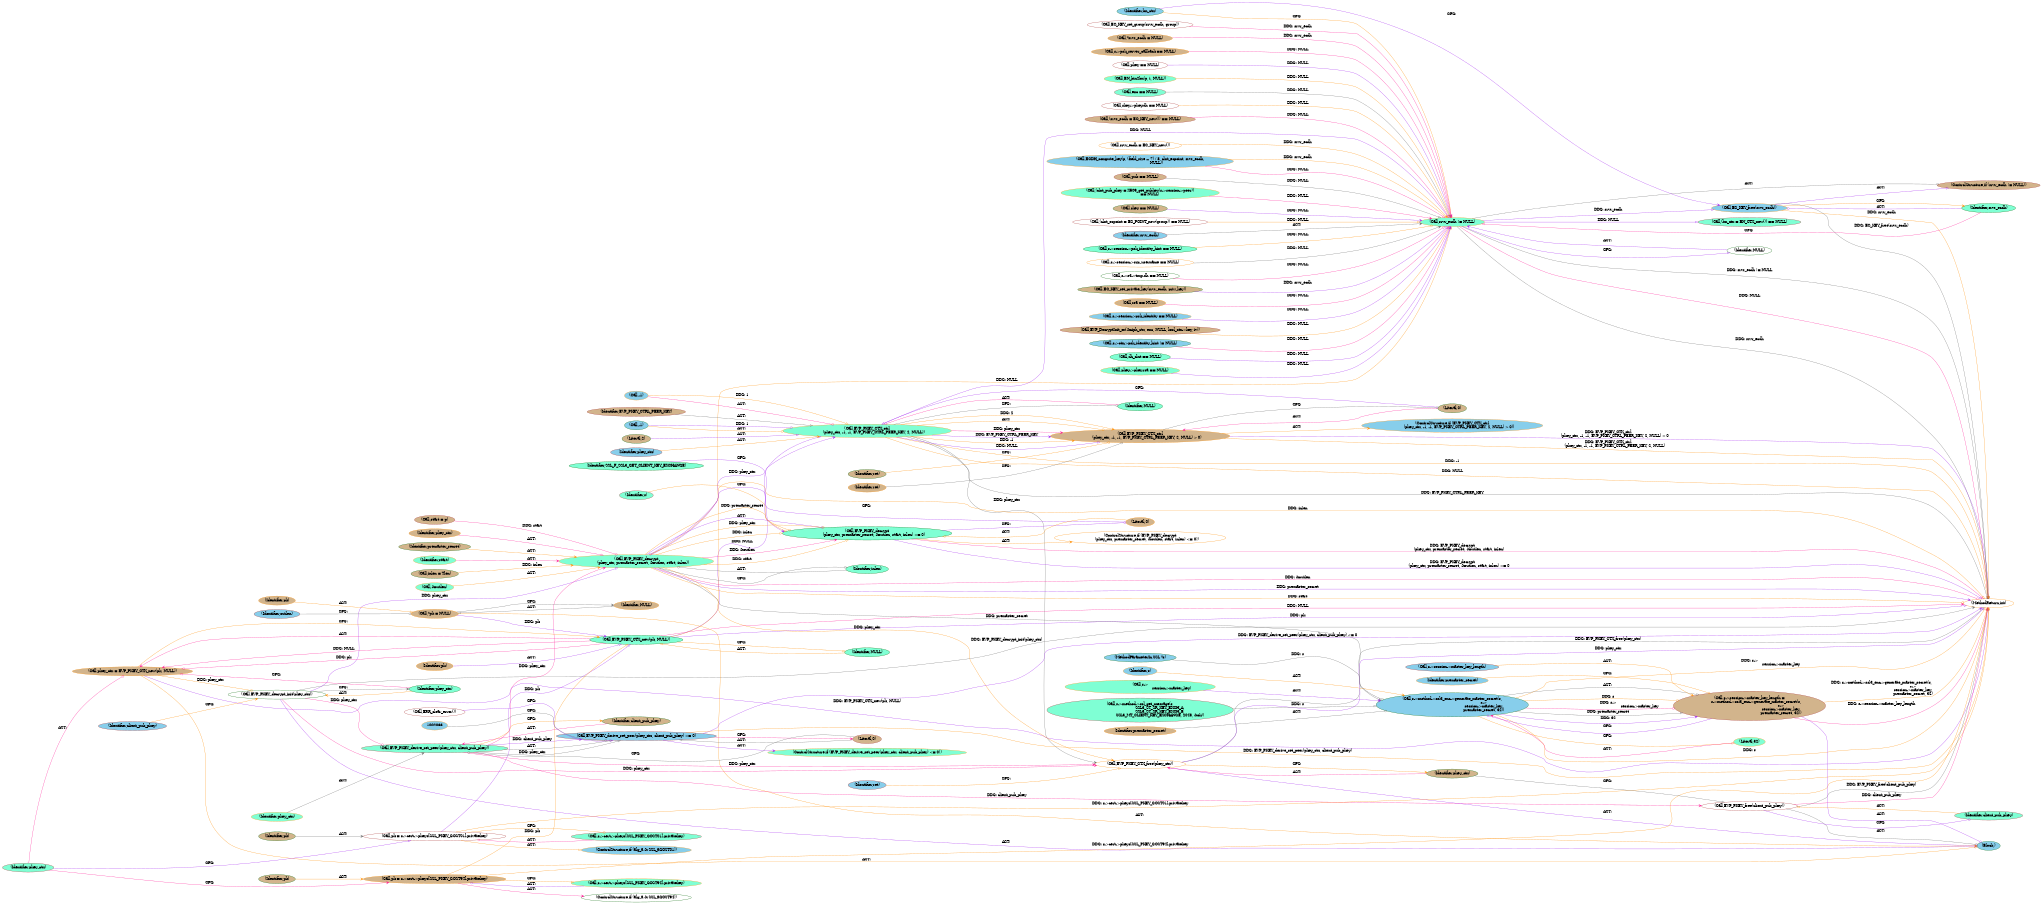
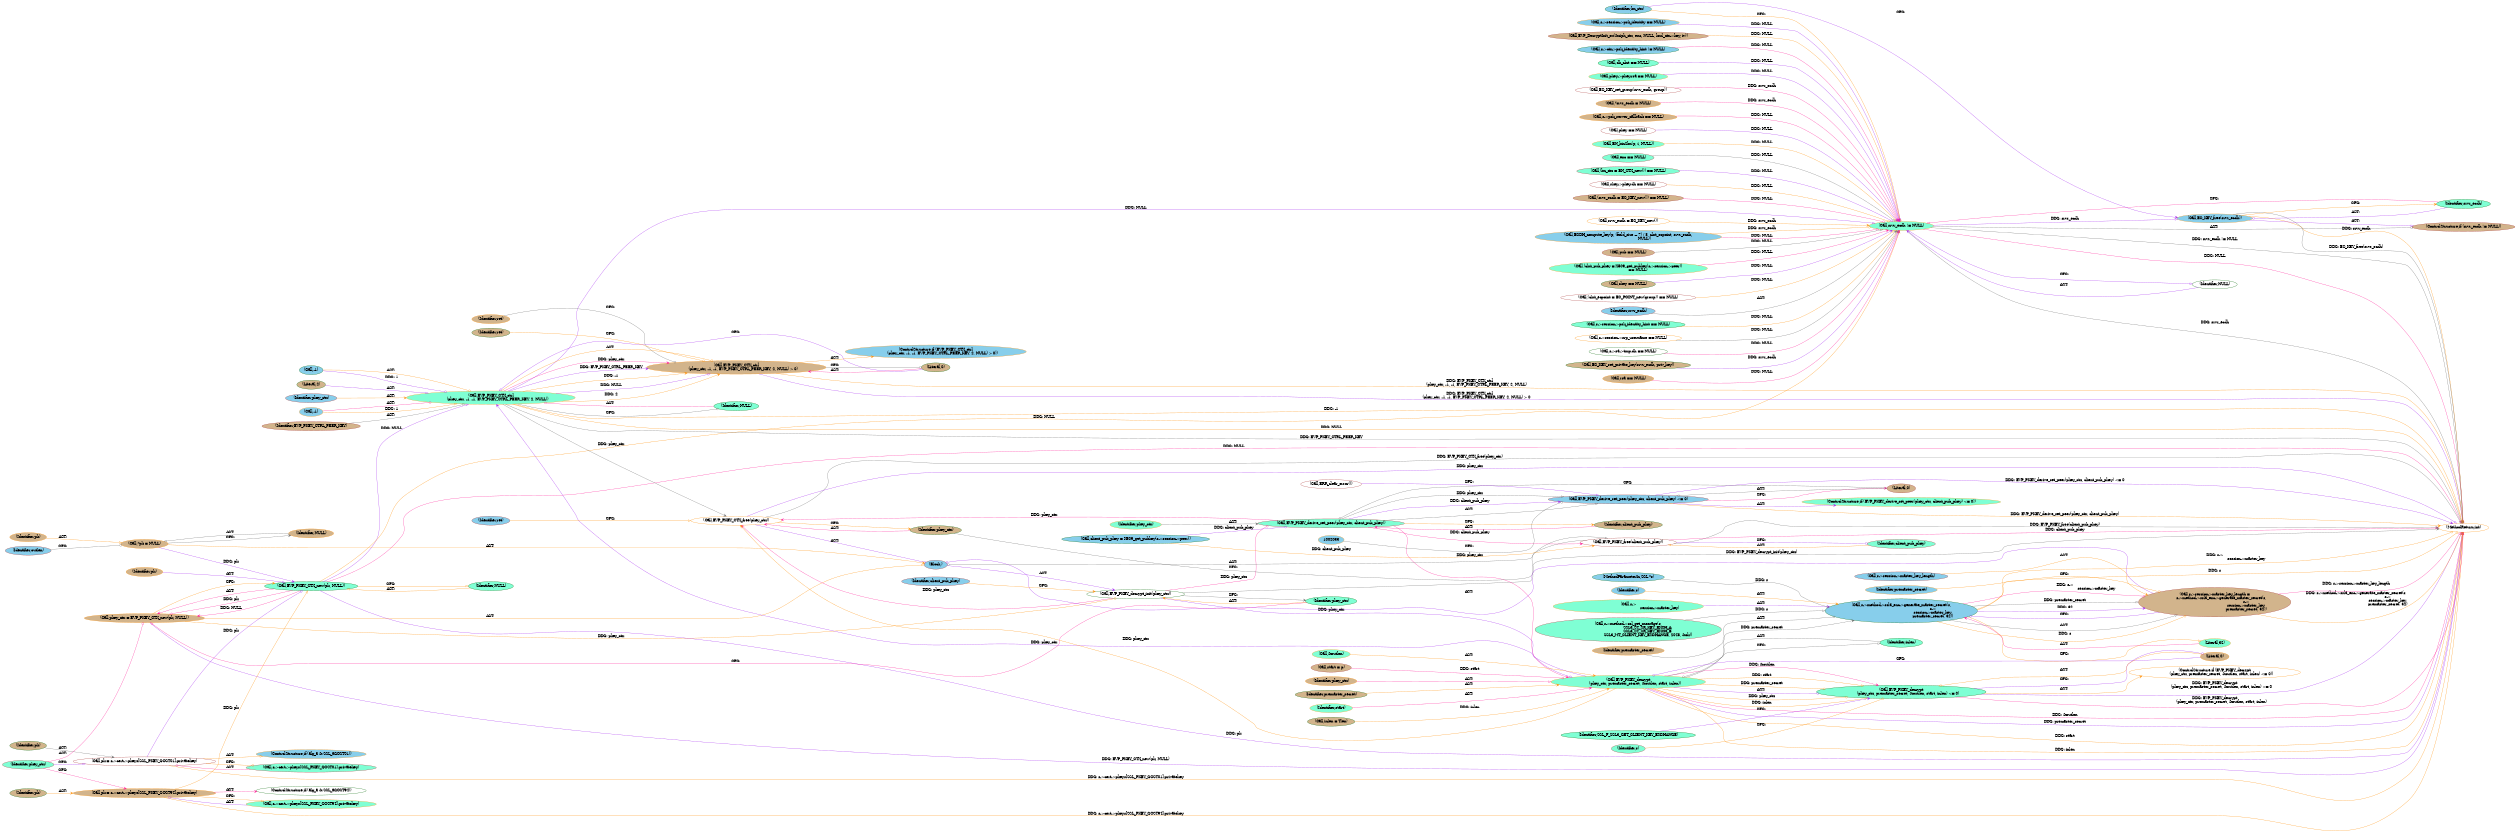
(1590, 222) -> (1789, 181)
none -> (1136, 539)
(1989, 846) -> (936, 565)
(1066, 849) -> (1030, 575)
